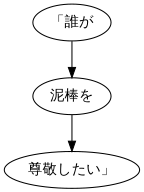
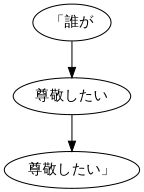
(72, 96) -> (72, 96)
